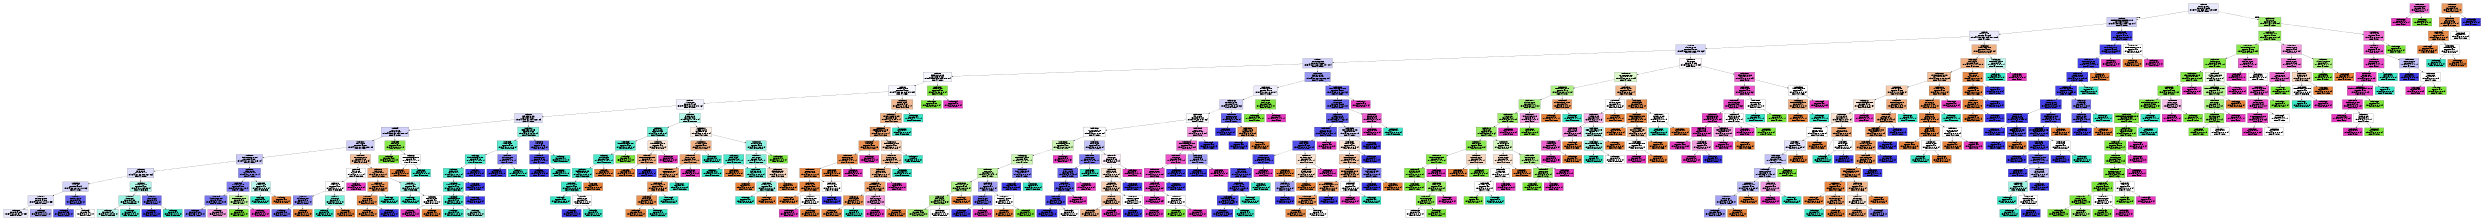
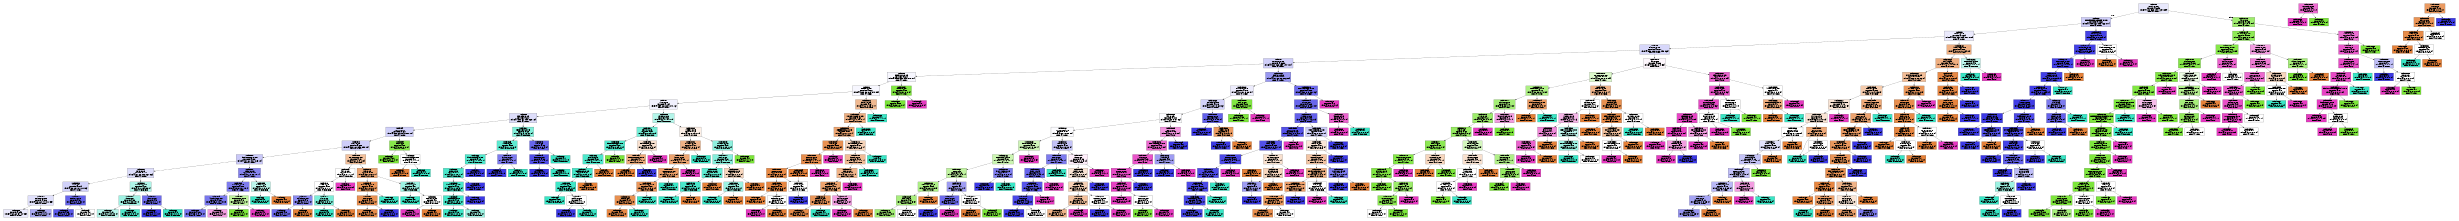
(744, 166) -> (702, 180)
